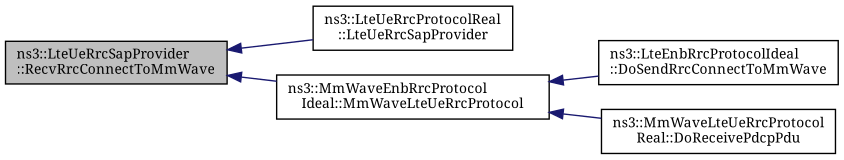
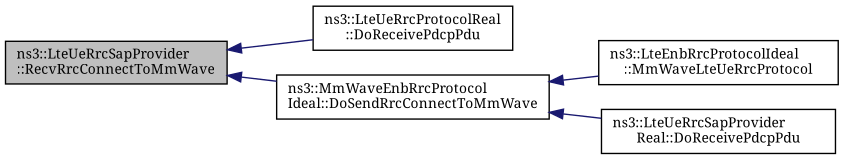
(413, 28) -> (413, 28)
(718, 63) -> (718, 63)
(413, 97) -> (413, 97)
(718, 131) -> (718, 131)
